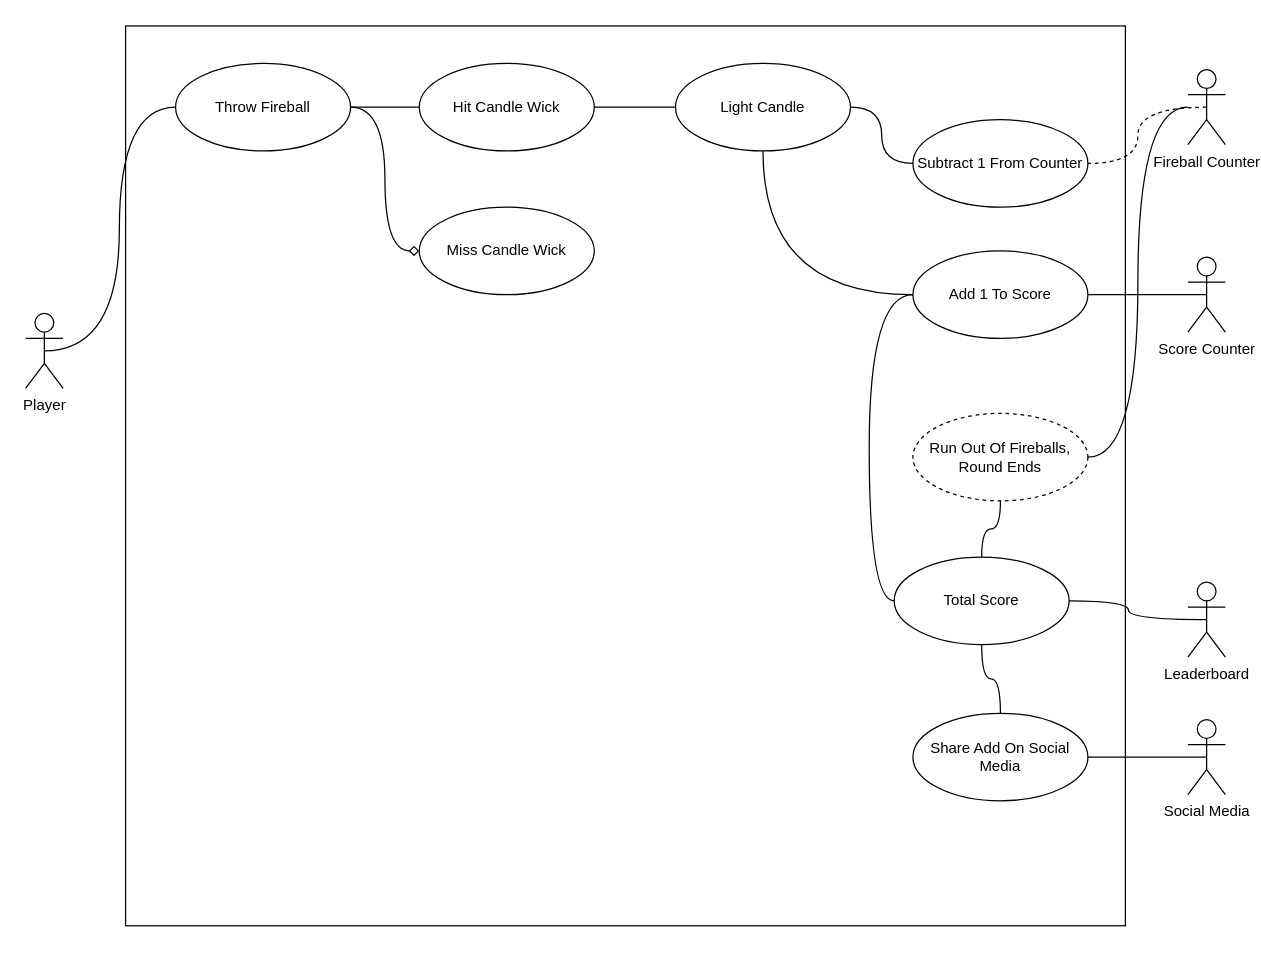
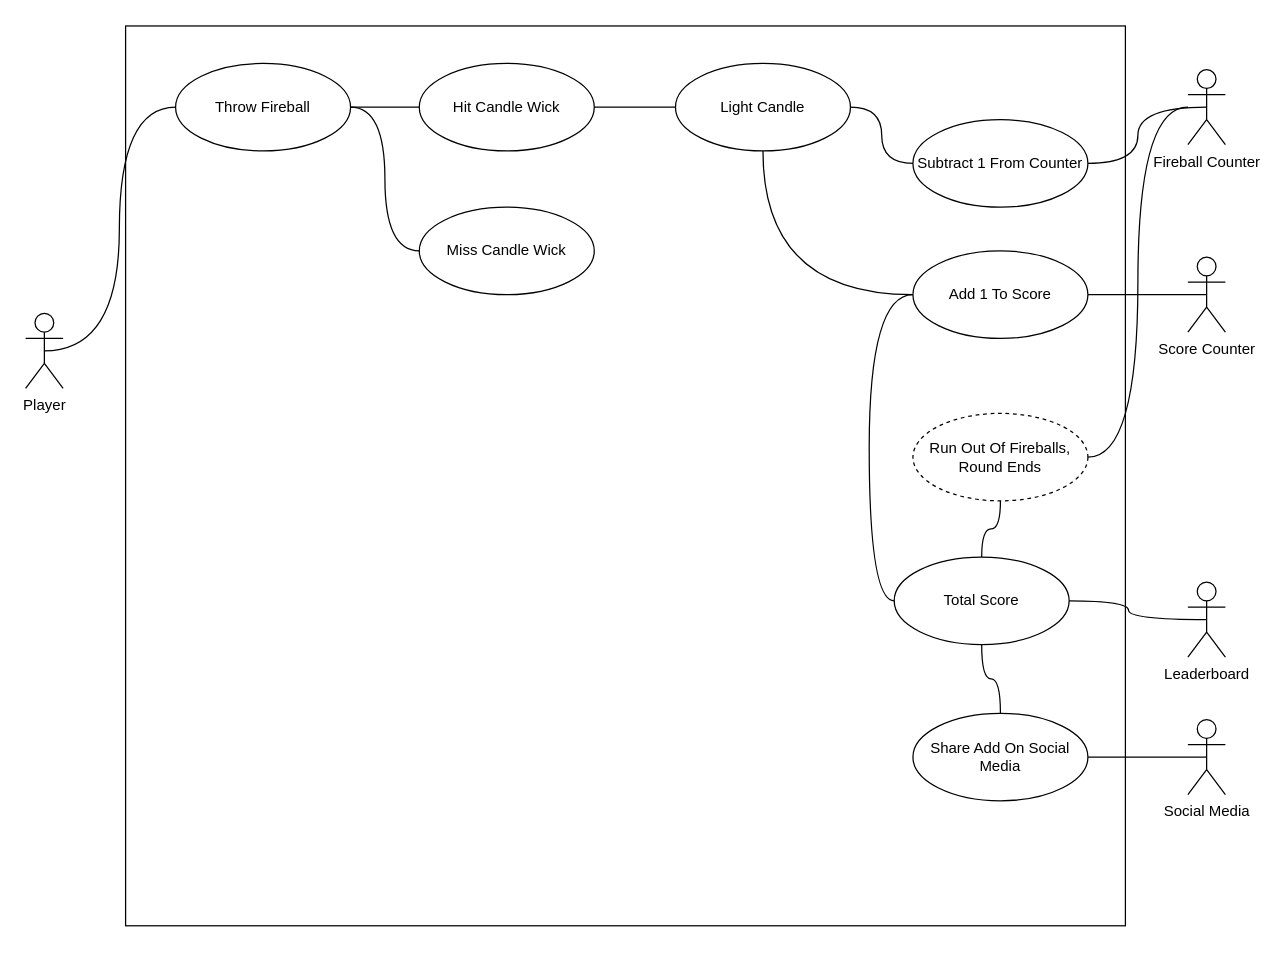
(1136, 144) -> (1136, 144)
(391, 233) -> (395, 235)
